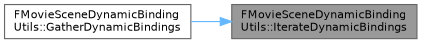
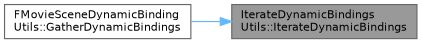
(324, 22) -> (324, 22)
